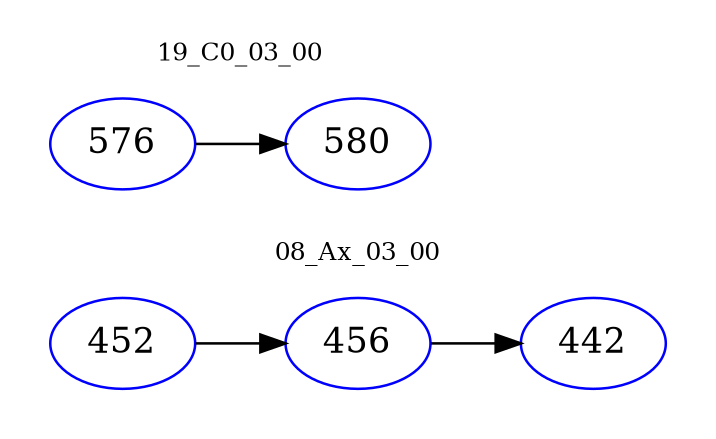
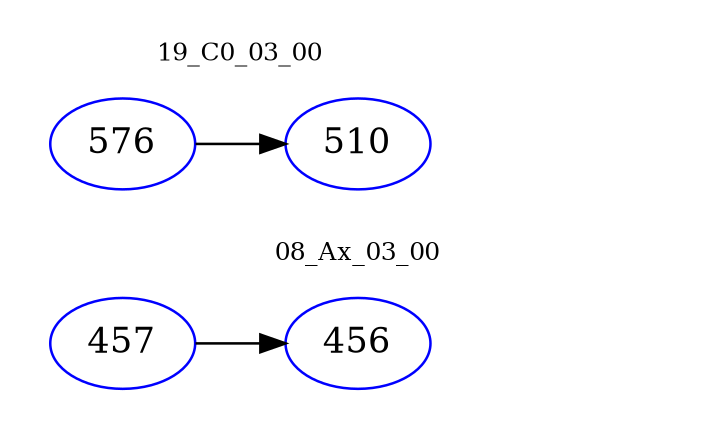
(358, 144) -> (358, 144)
(123, 343) -> (123, 343)
(593, 343) -> none
